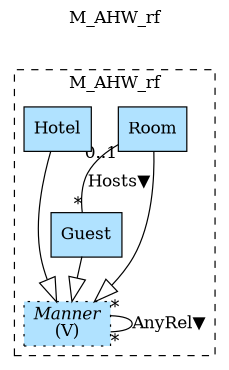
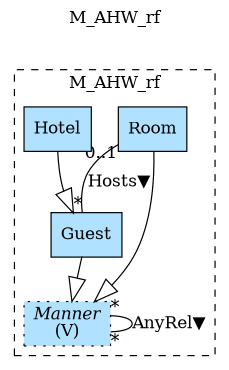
(39, 215) -> (60, 171)
